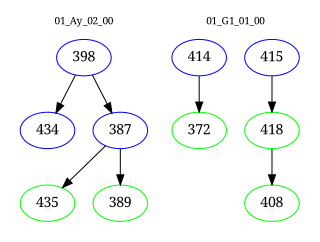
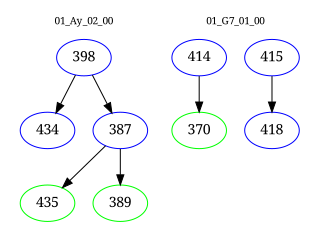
(236, 22) -> (236, 22)
(199, 130) -> (199, 130)
(272, 130) -> (272, 130)
(272, 203) -> none
